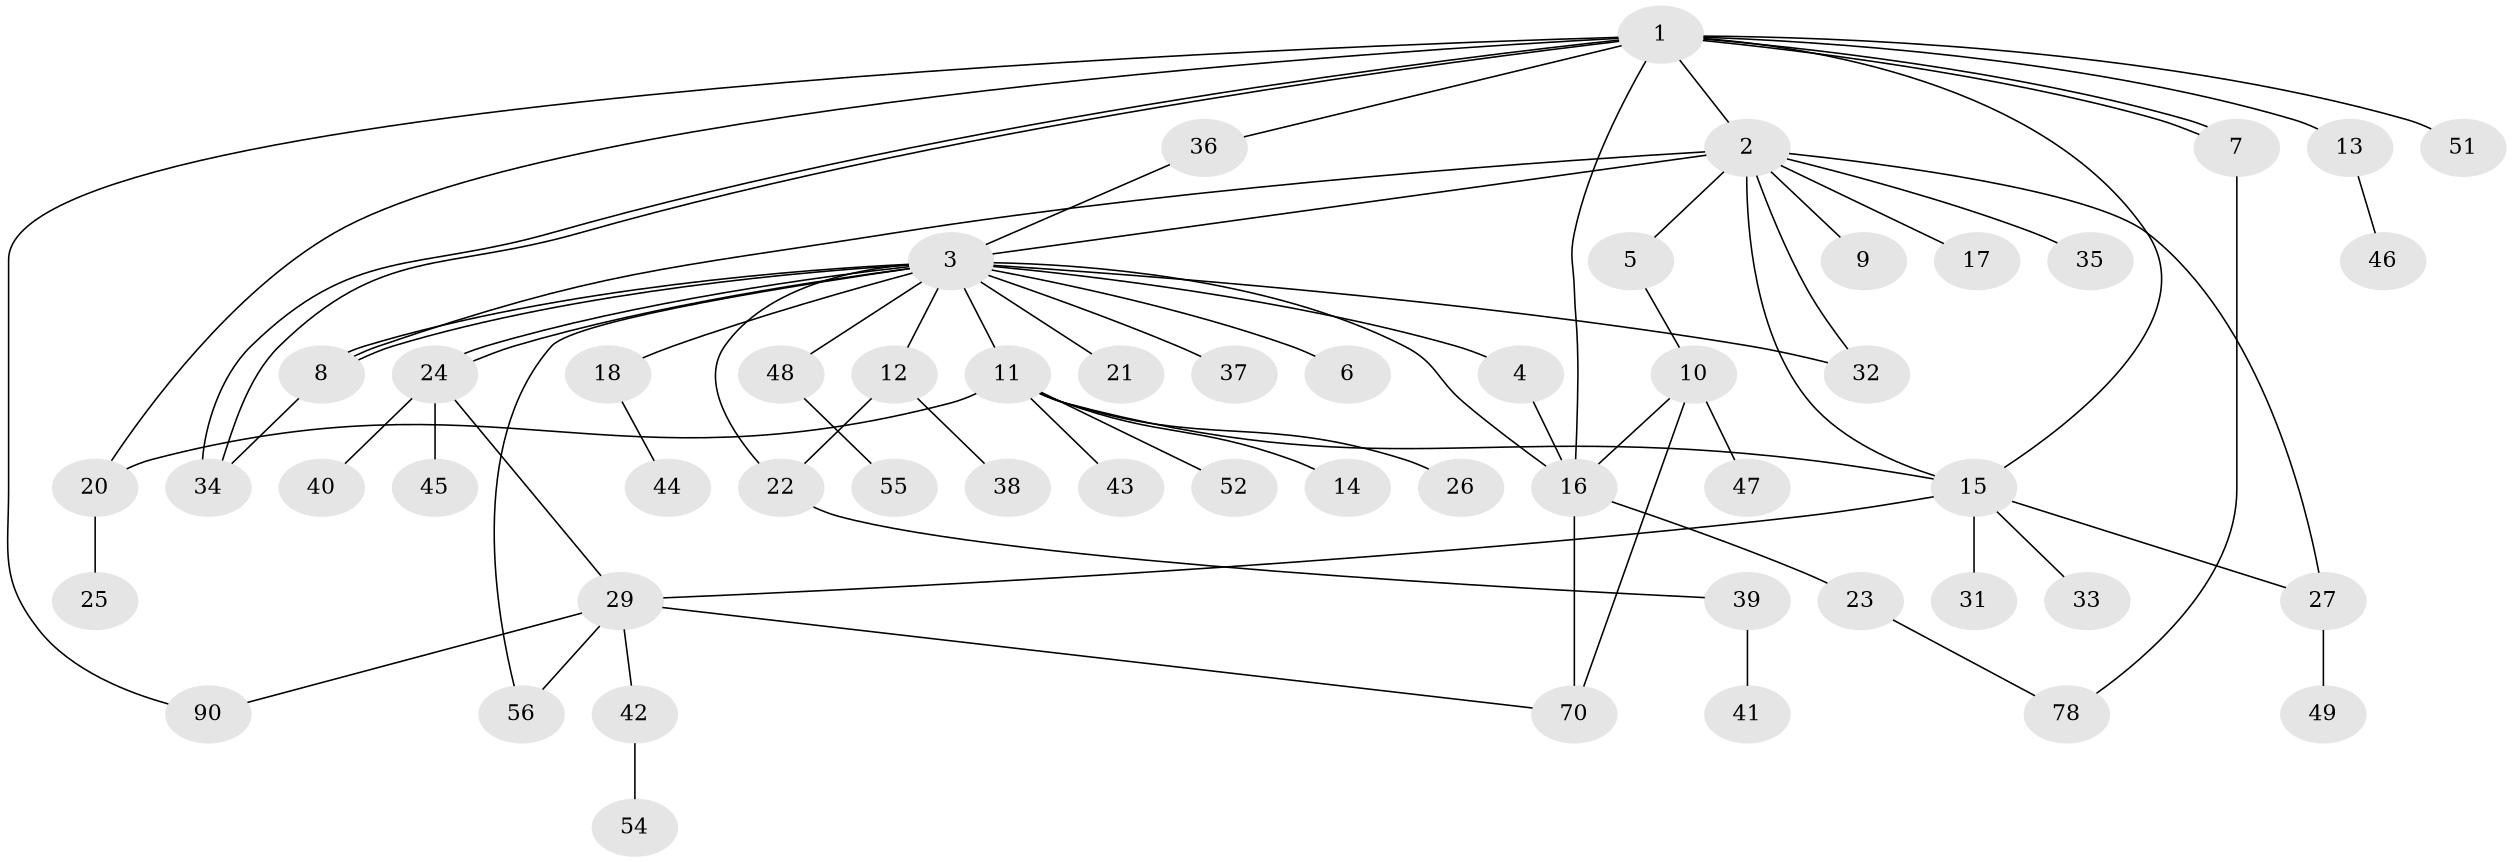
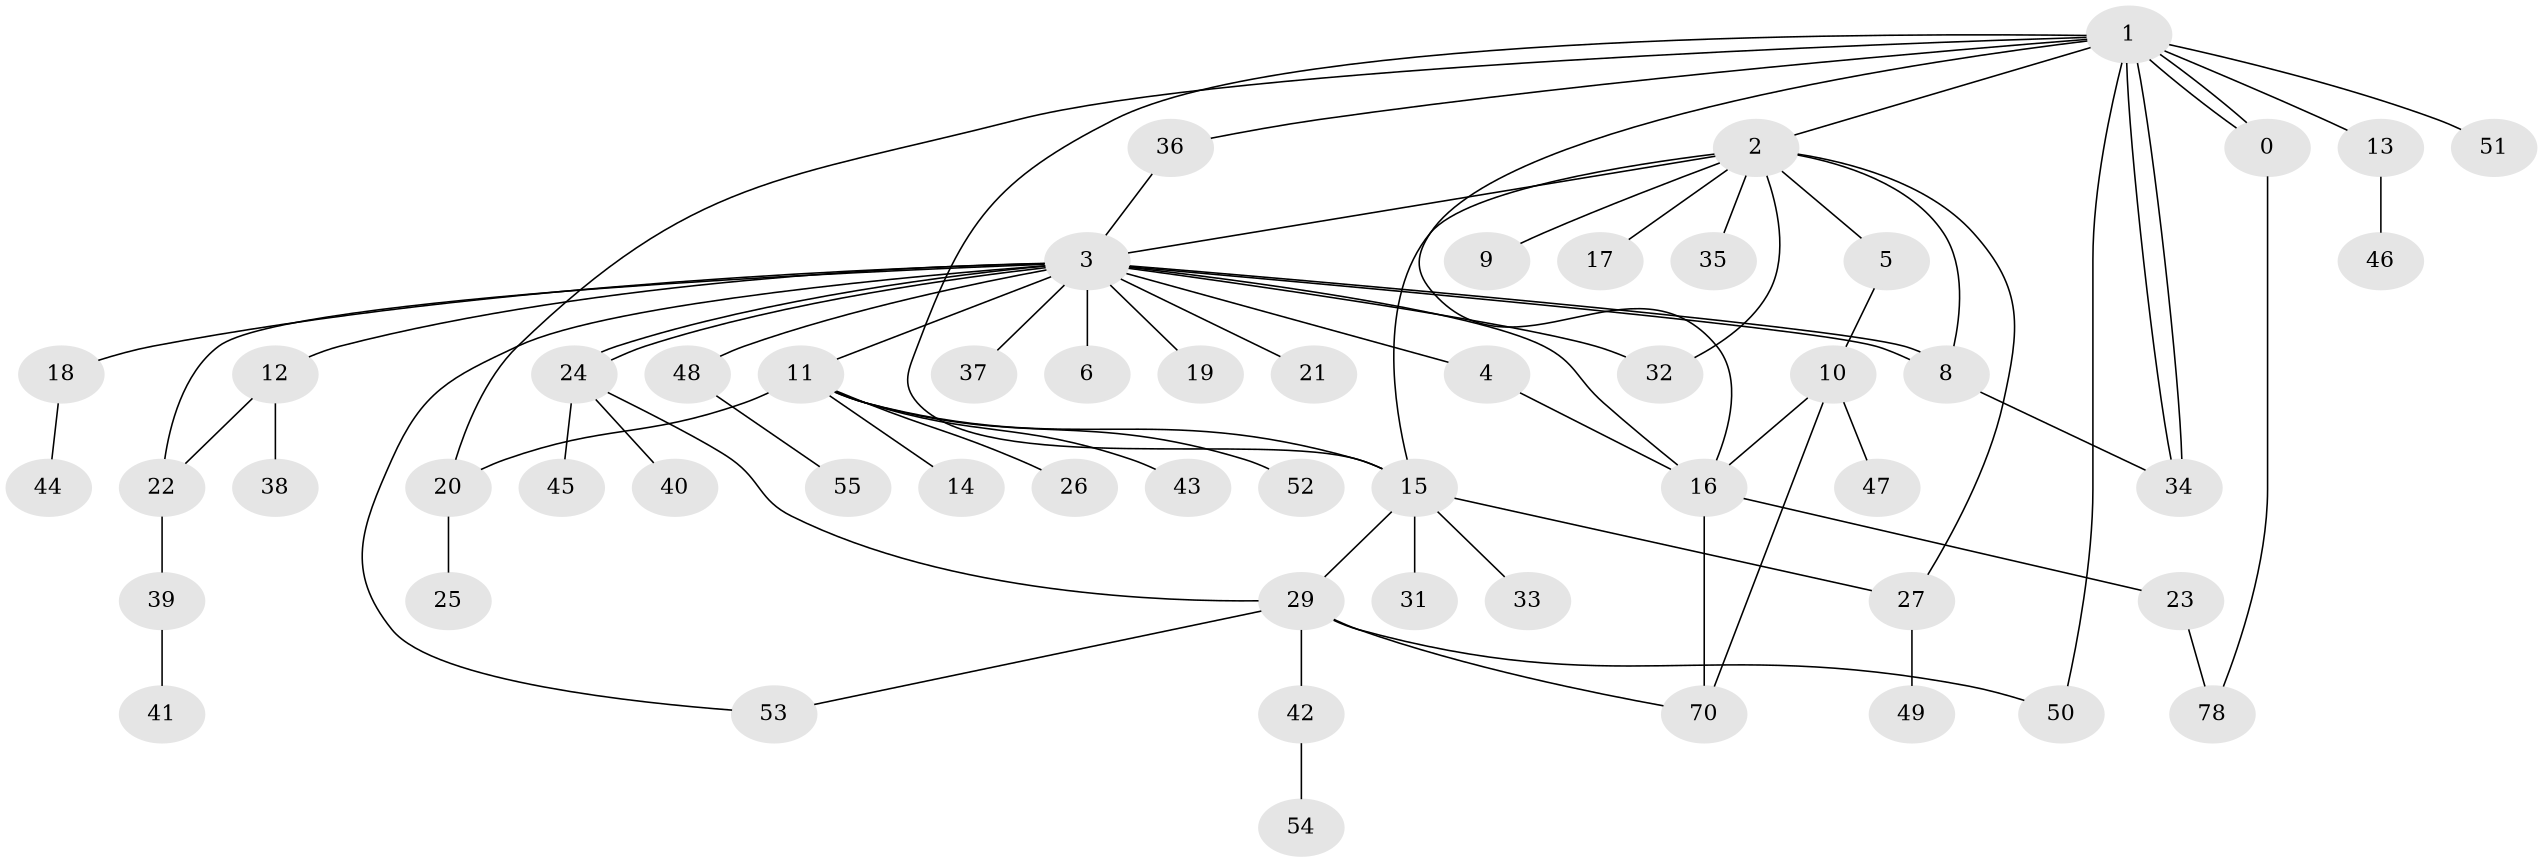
(2237, 148) -> (2268, 148)
none -> (1201, 375)
(208, 714) -> (2061, 714)
(522, 714) -> (774, 714)
